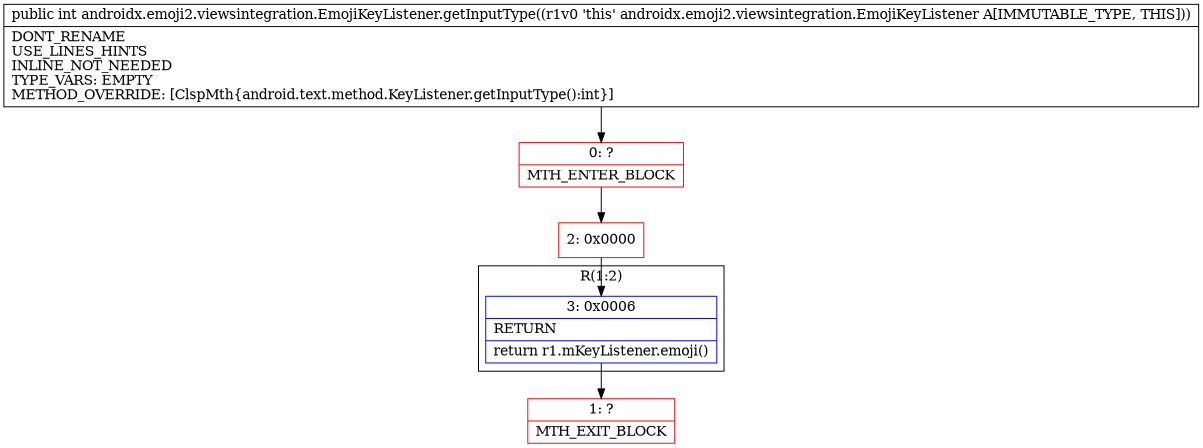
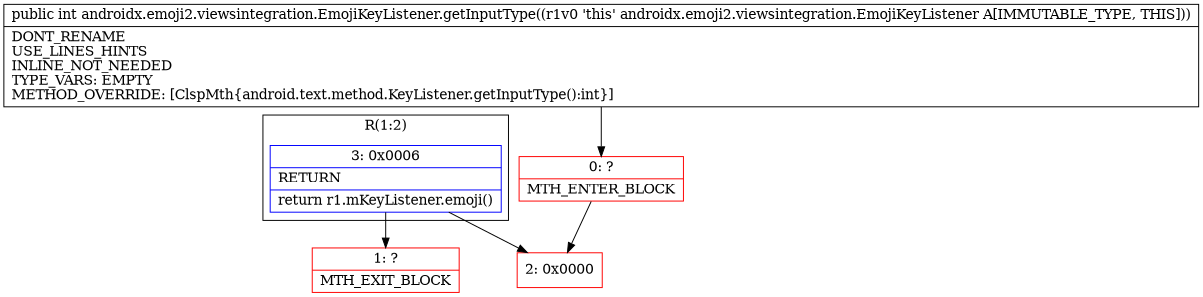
(601, 272) -> (484, 230)
